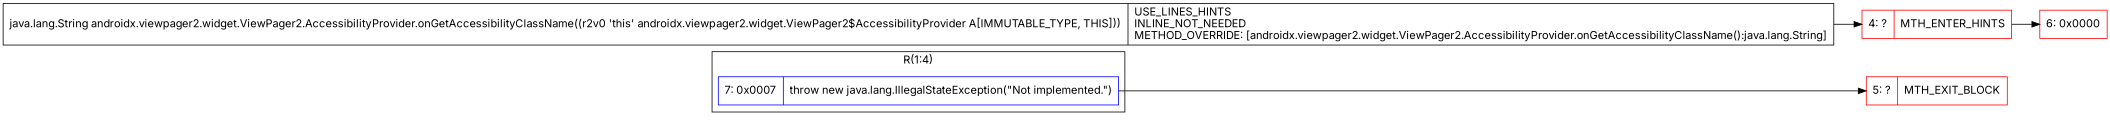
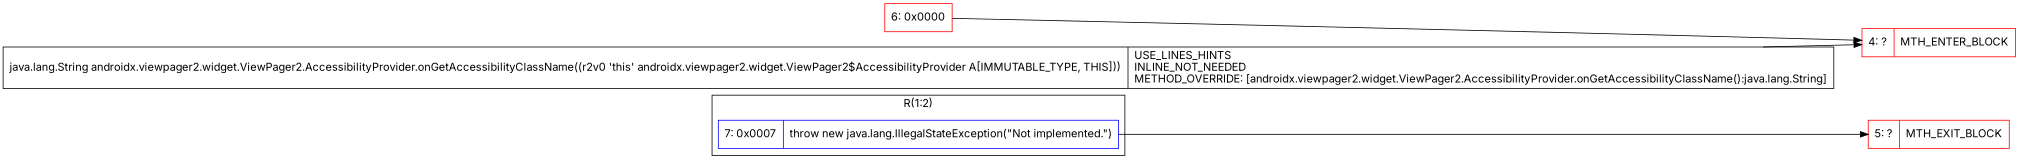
(1953, 24) -> (1955, 42)
(2022, 24) -> (1403, 29)
(918, 61) -> (918, 104)
